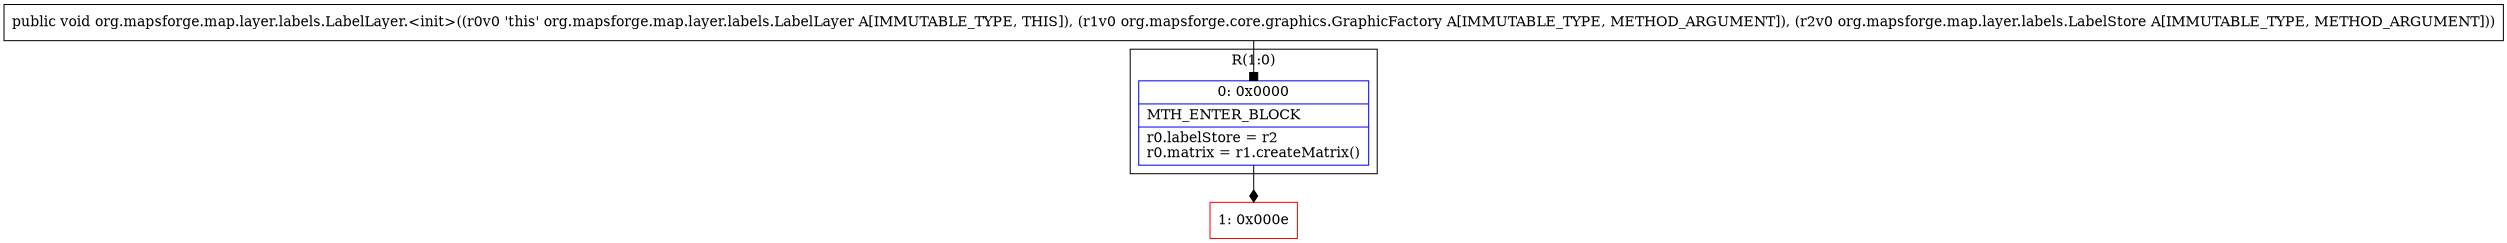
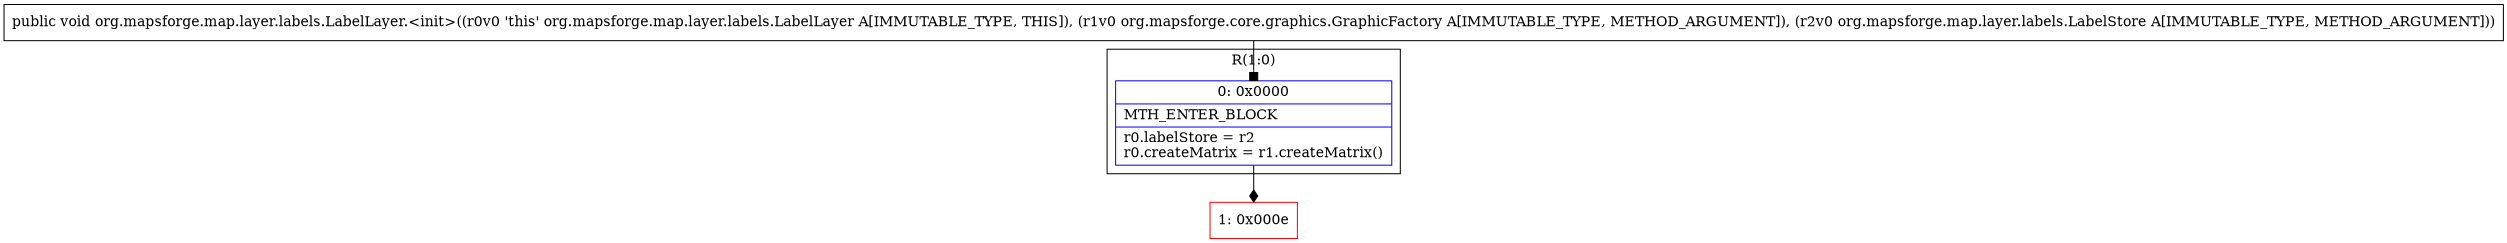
(1254, 153) -> (1254, 153)
